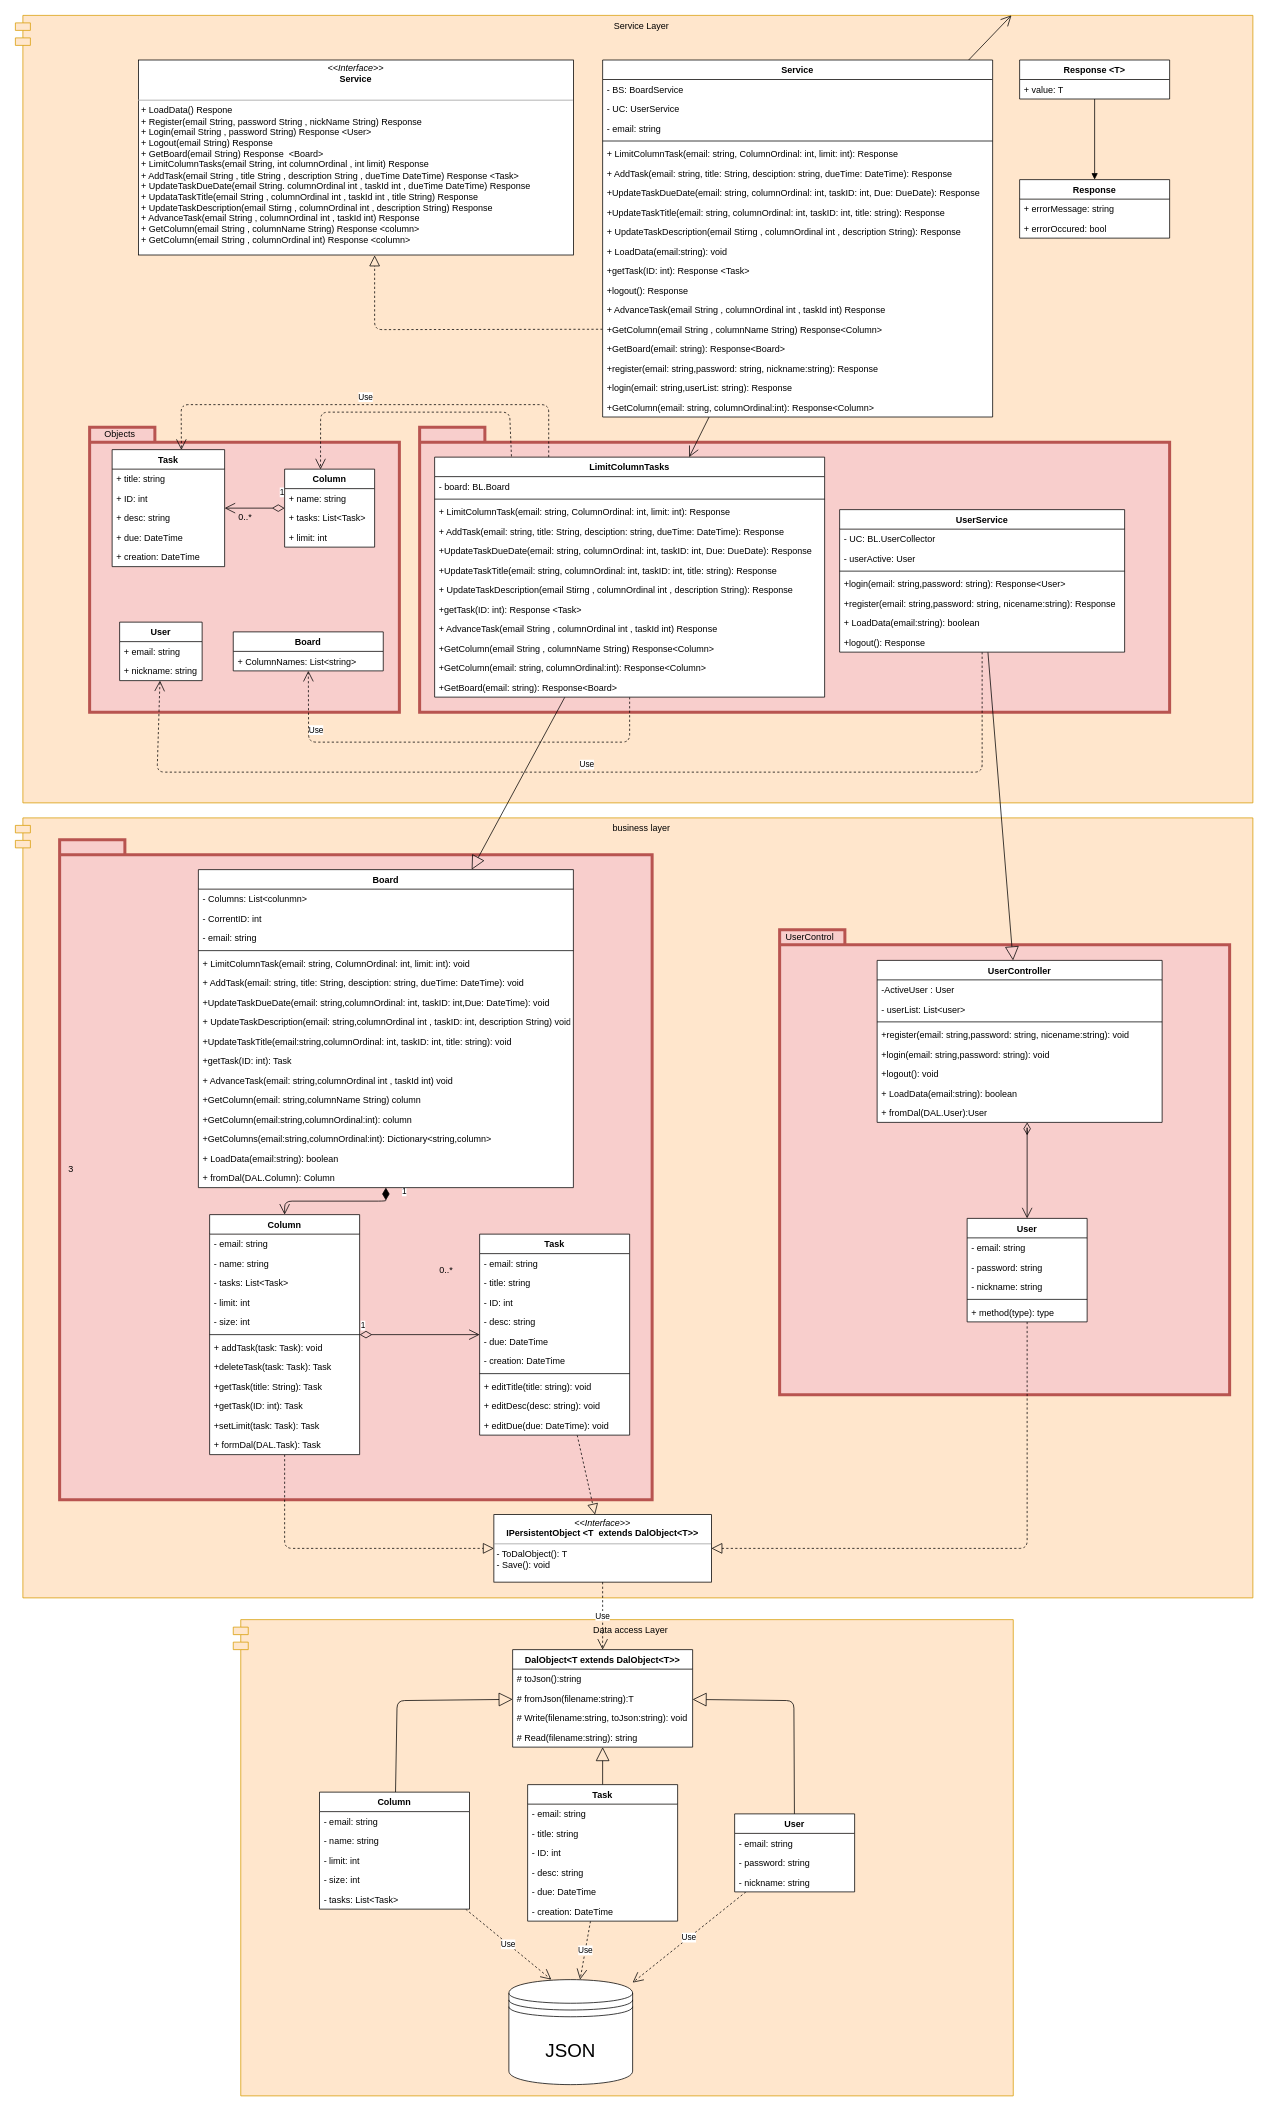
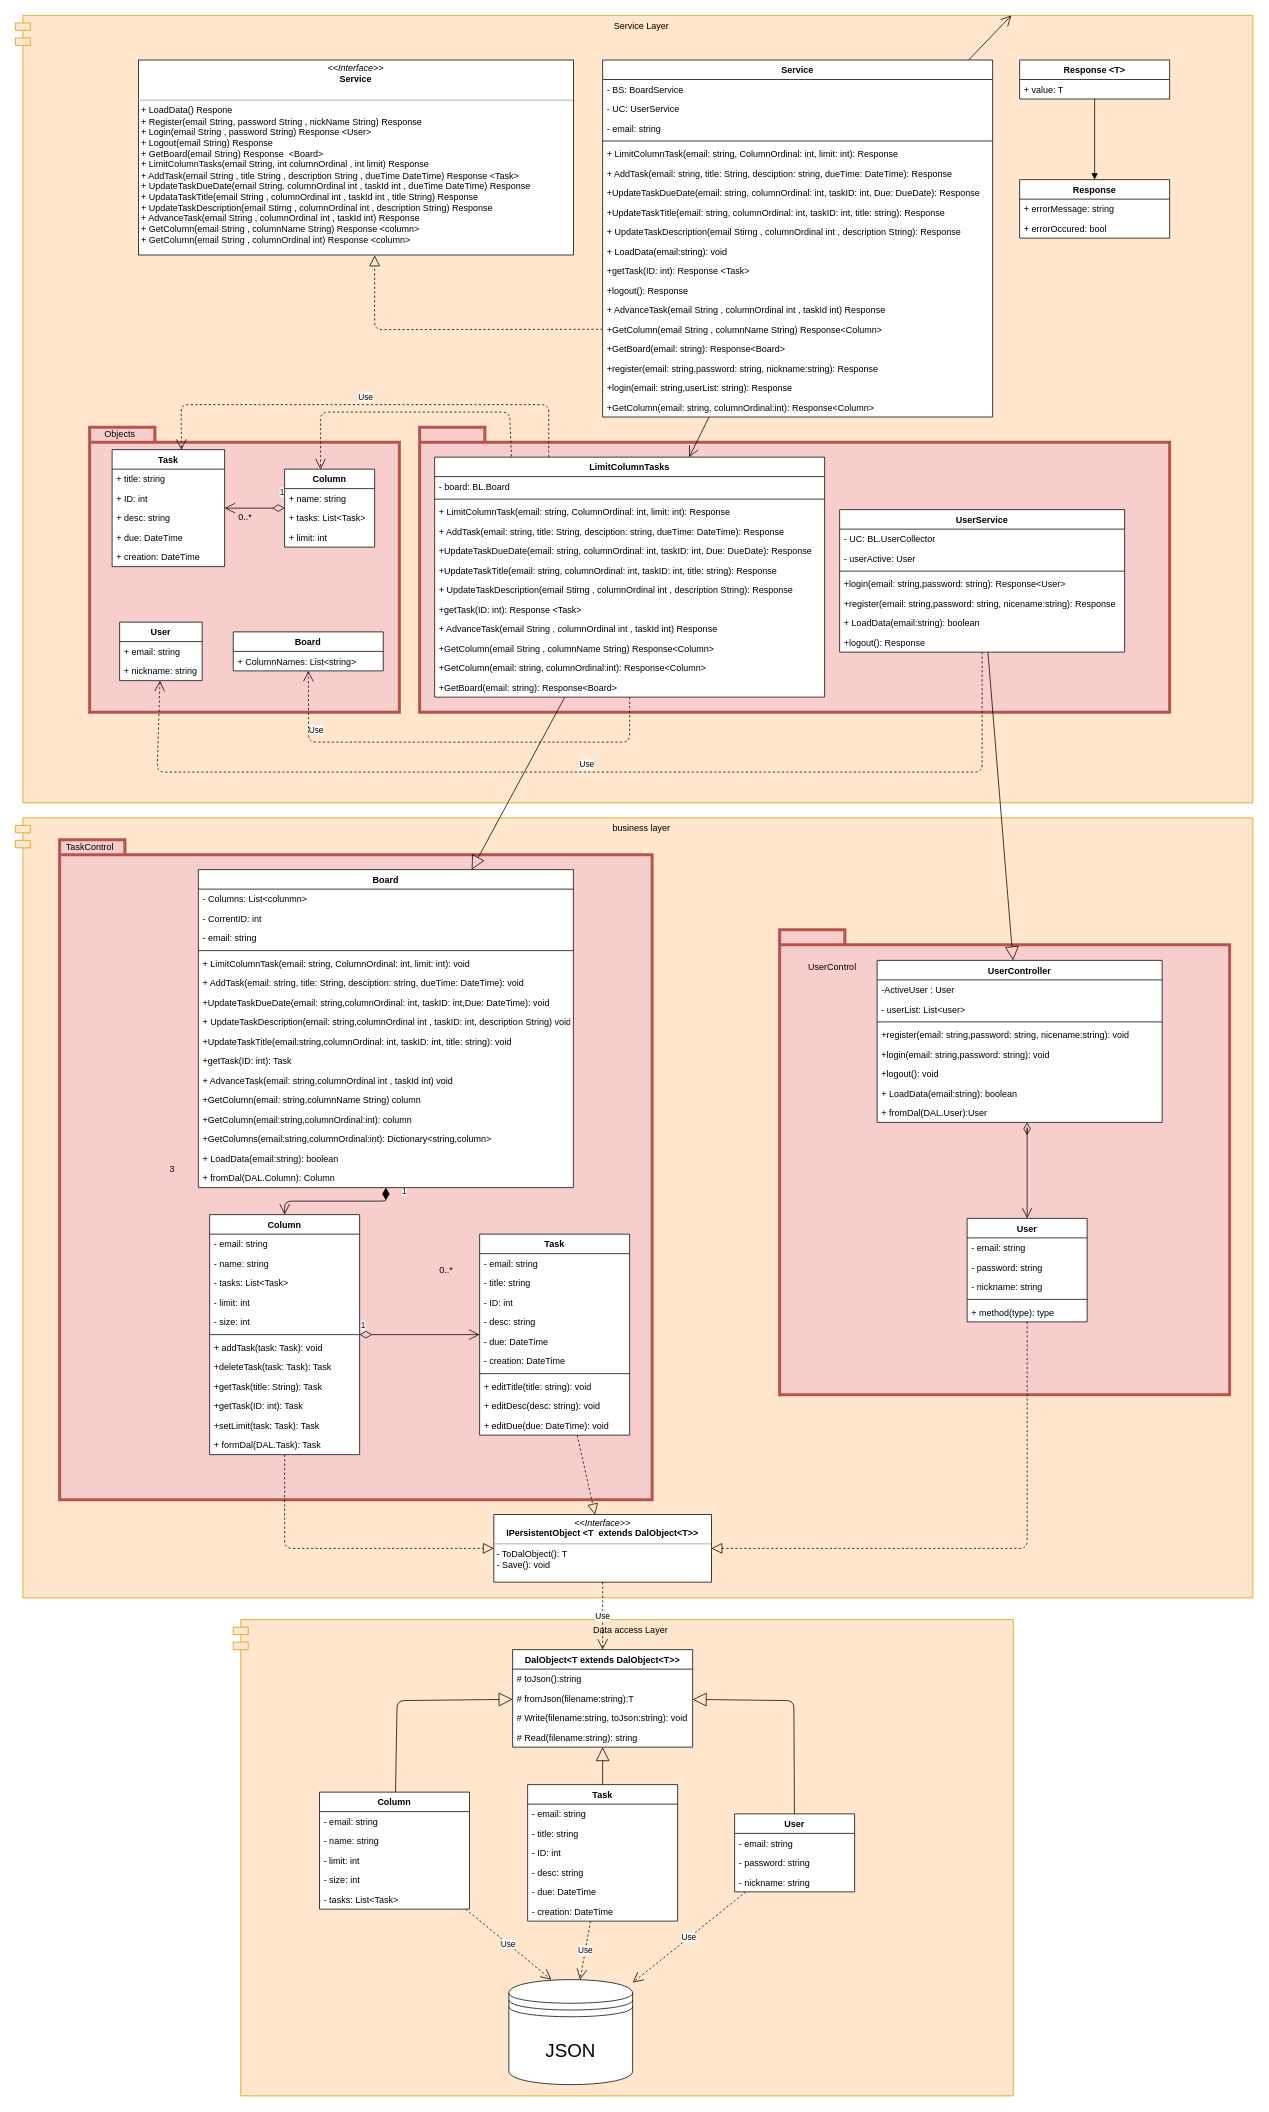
none -> (90, 847)
(810, 937) -> (832, 967)
(71, 1170) -> (172, 1170)
